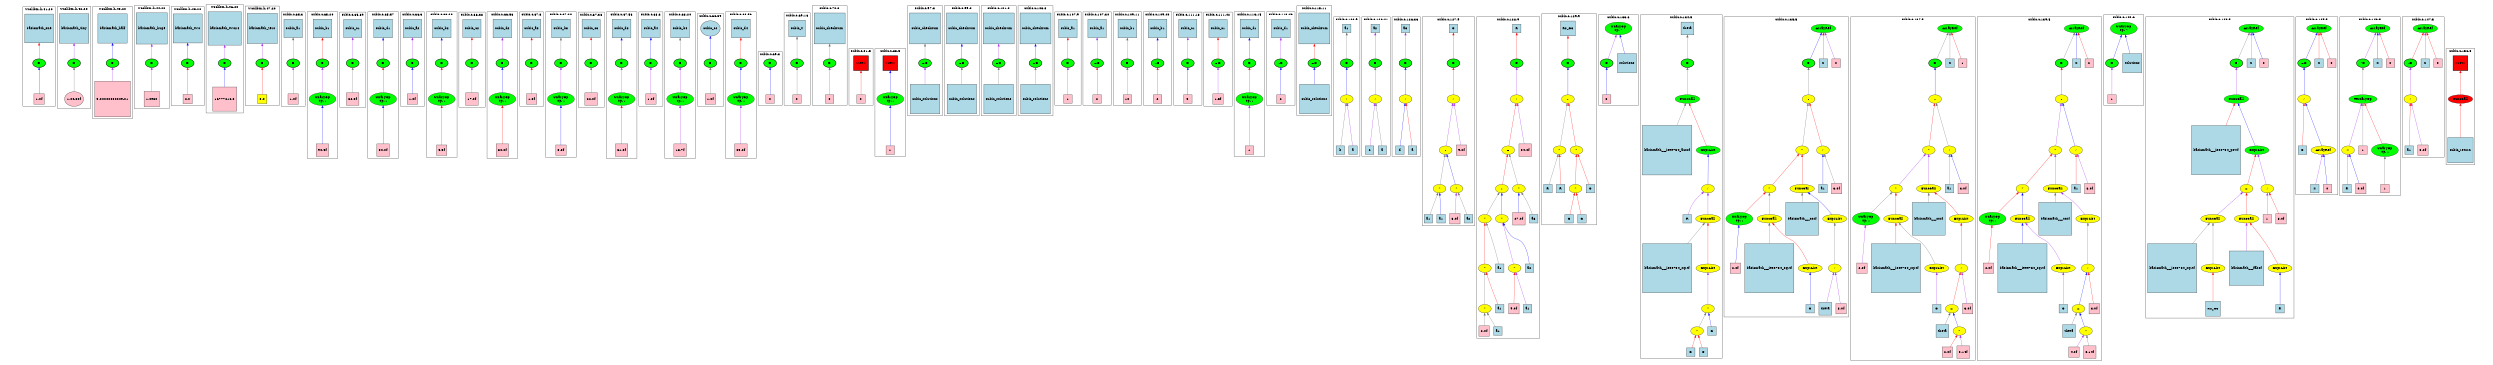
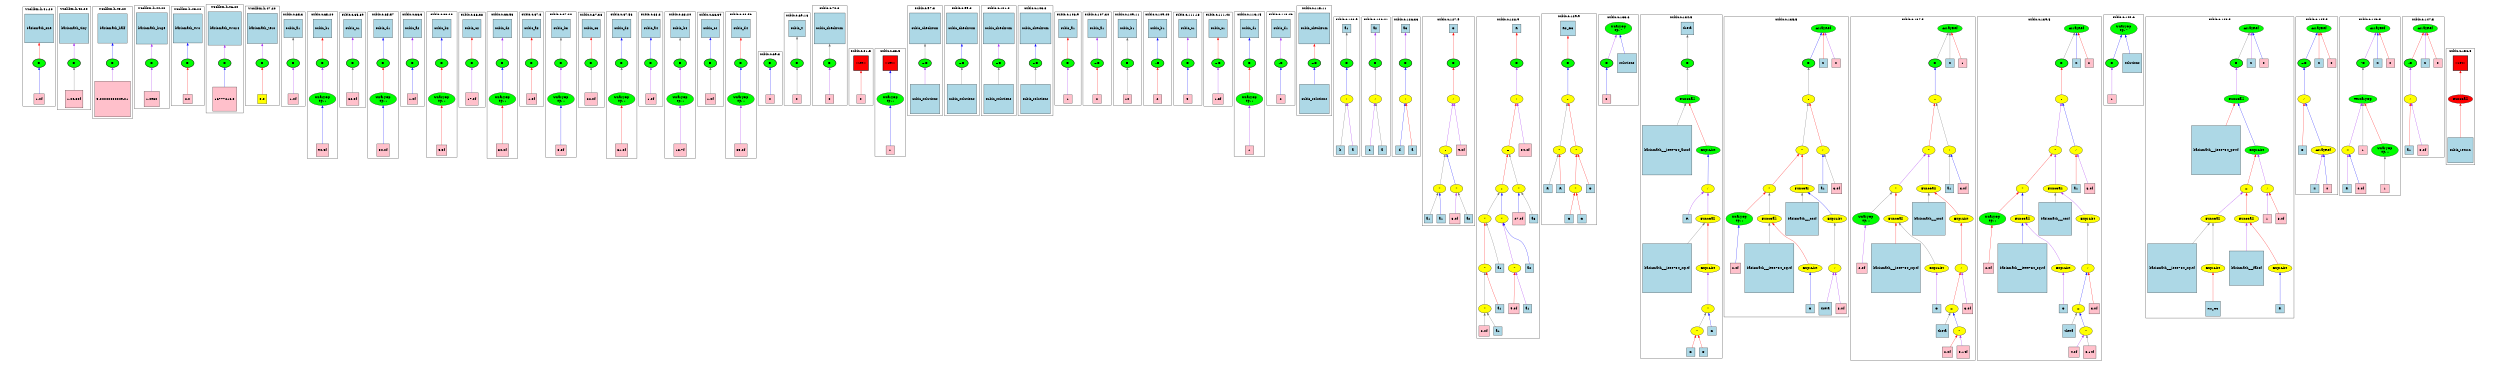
(1068, 15) -> (1068, 15)
(710, 28) -> (710, 28)
(74, 99) -> (74, 99)
